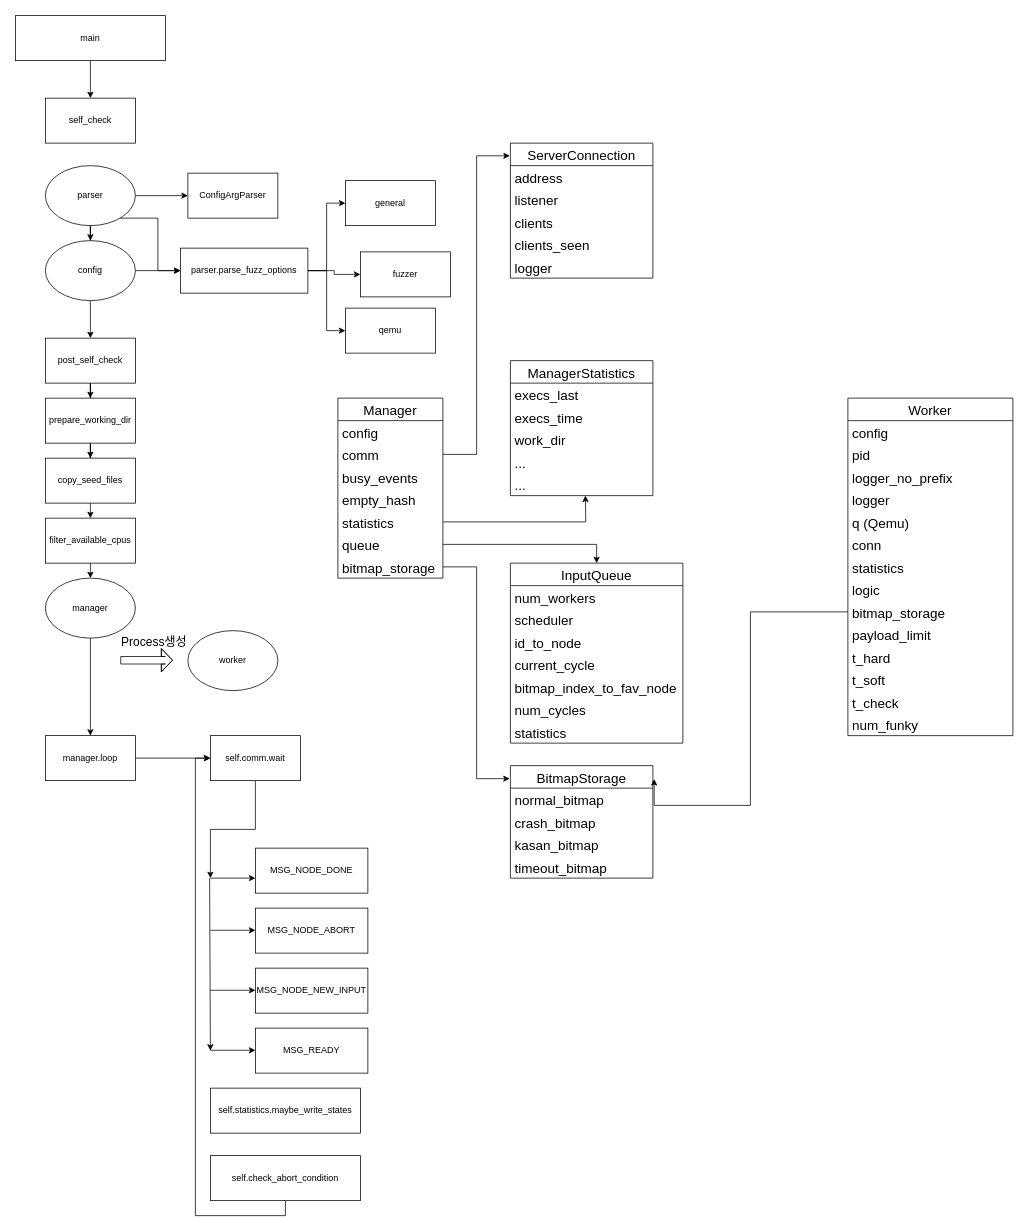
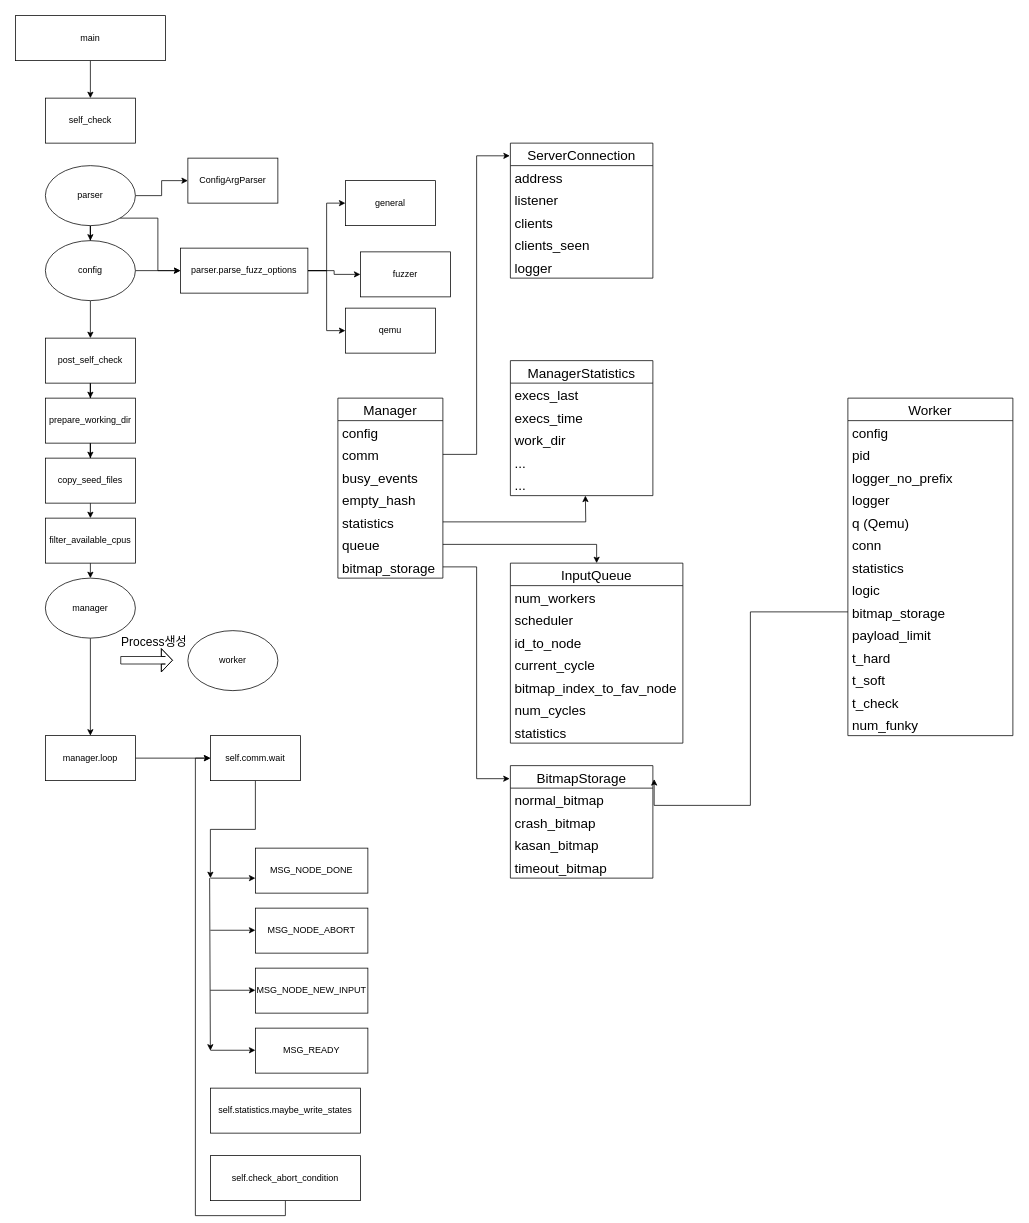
(233, 195) -> (233, 180)
